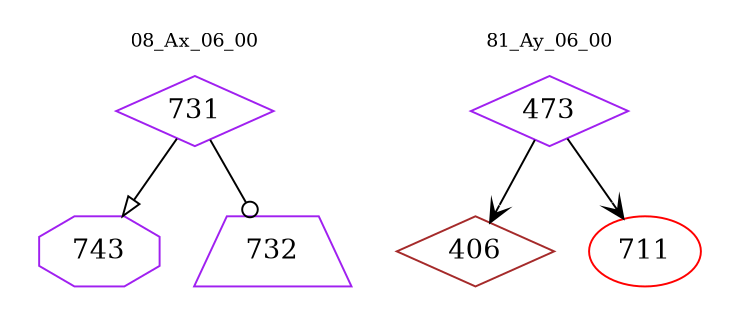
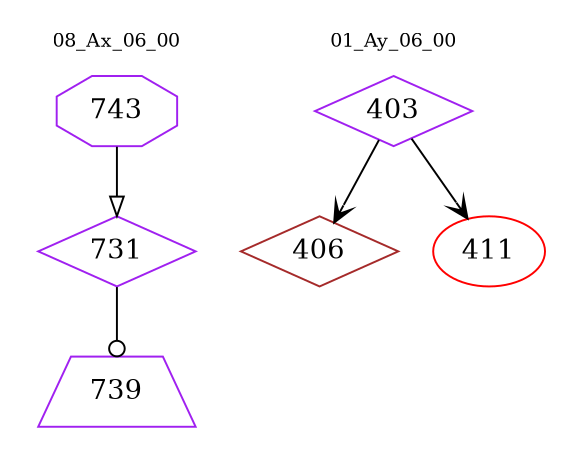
(550, 42) -> (394, 42)
(550, 111) -> (394, 111)
(155, 169) -> (117, 172)
(273, 251) -> (117, 392)
(645, 251) -> (489, 251)
